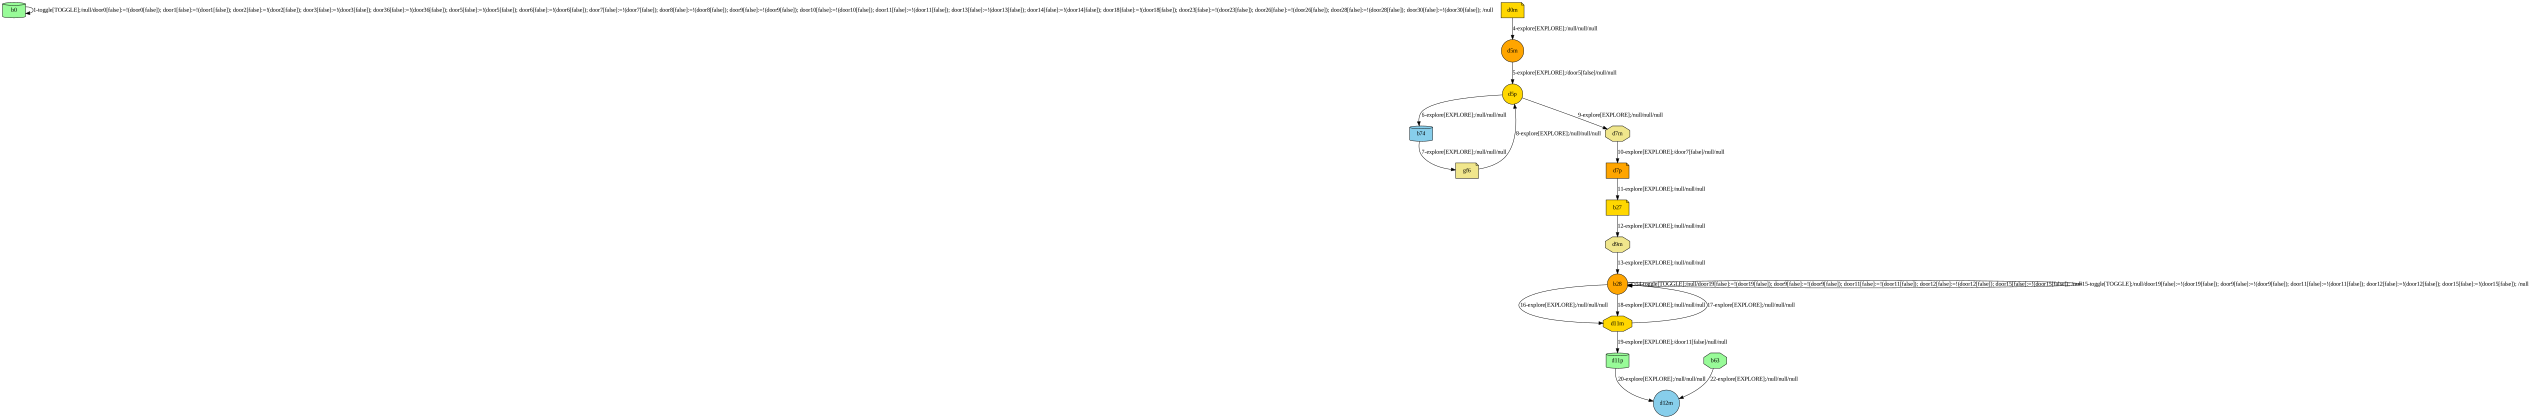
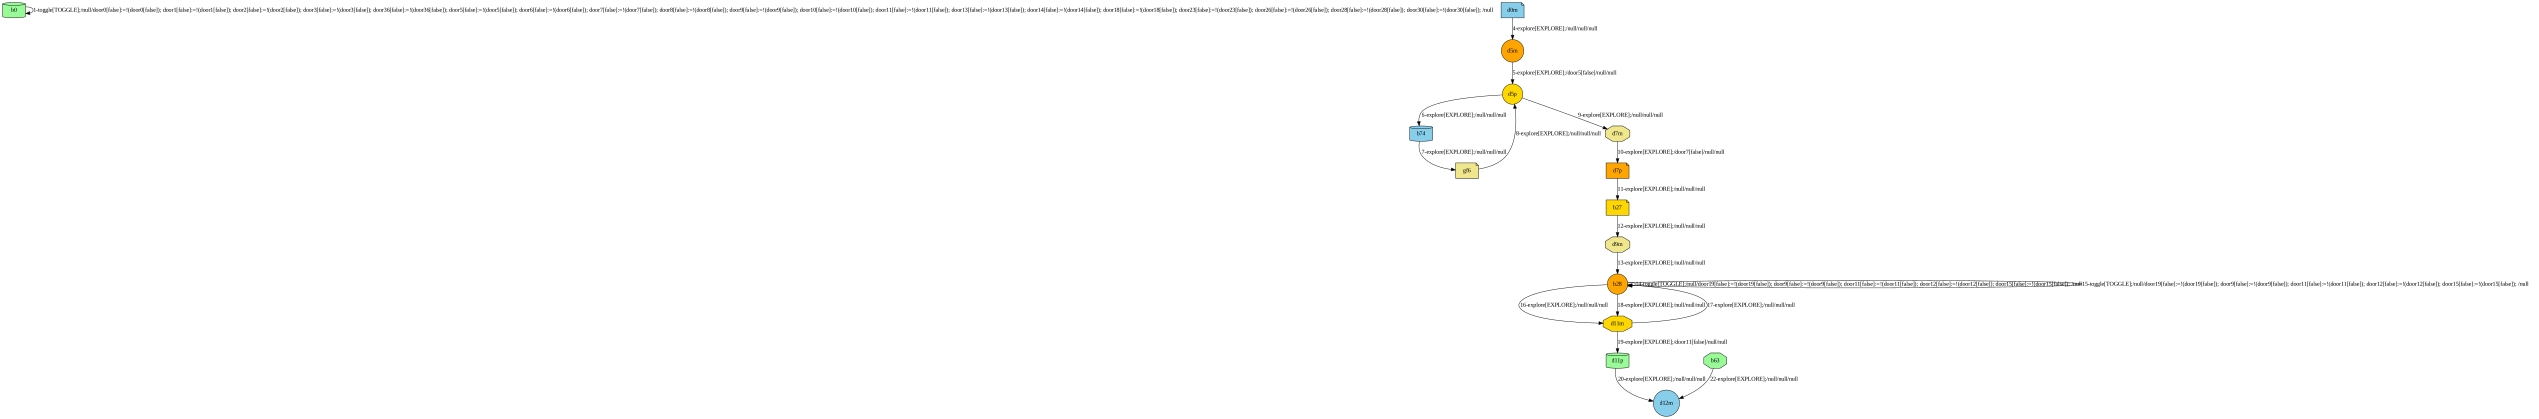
(1513, 10) -> (1513, 10)
